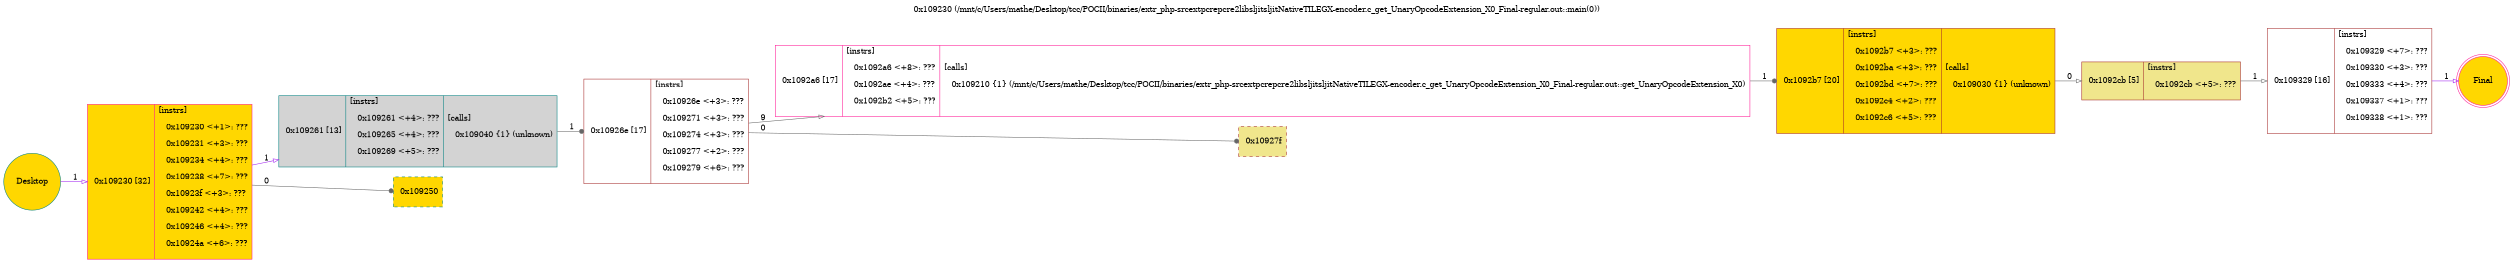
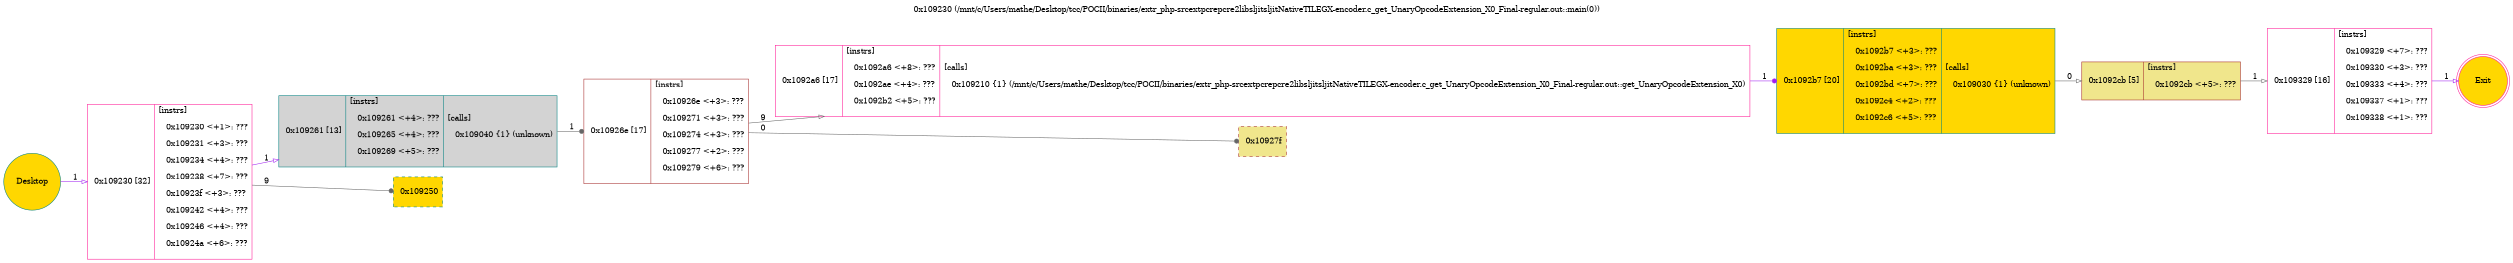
(1761, 81) -> (1761, 81)
(1916, 81) -> (1916, 81)
(2350, 81) -> (2350, 81)
(2483, 81) -> (2483, 81)
(265, 181) -> (265, 181)
(170, 182) -> (170, 182)
